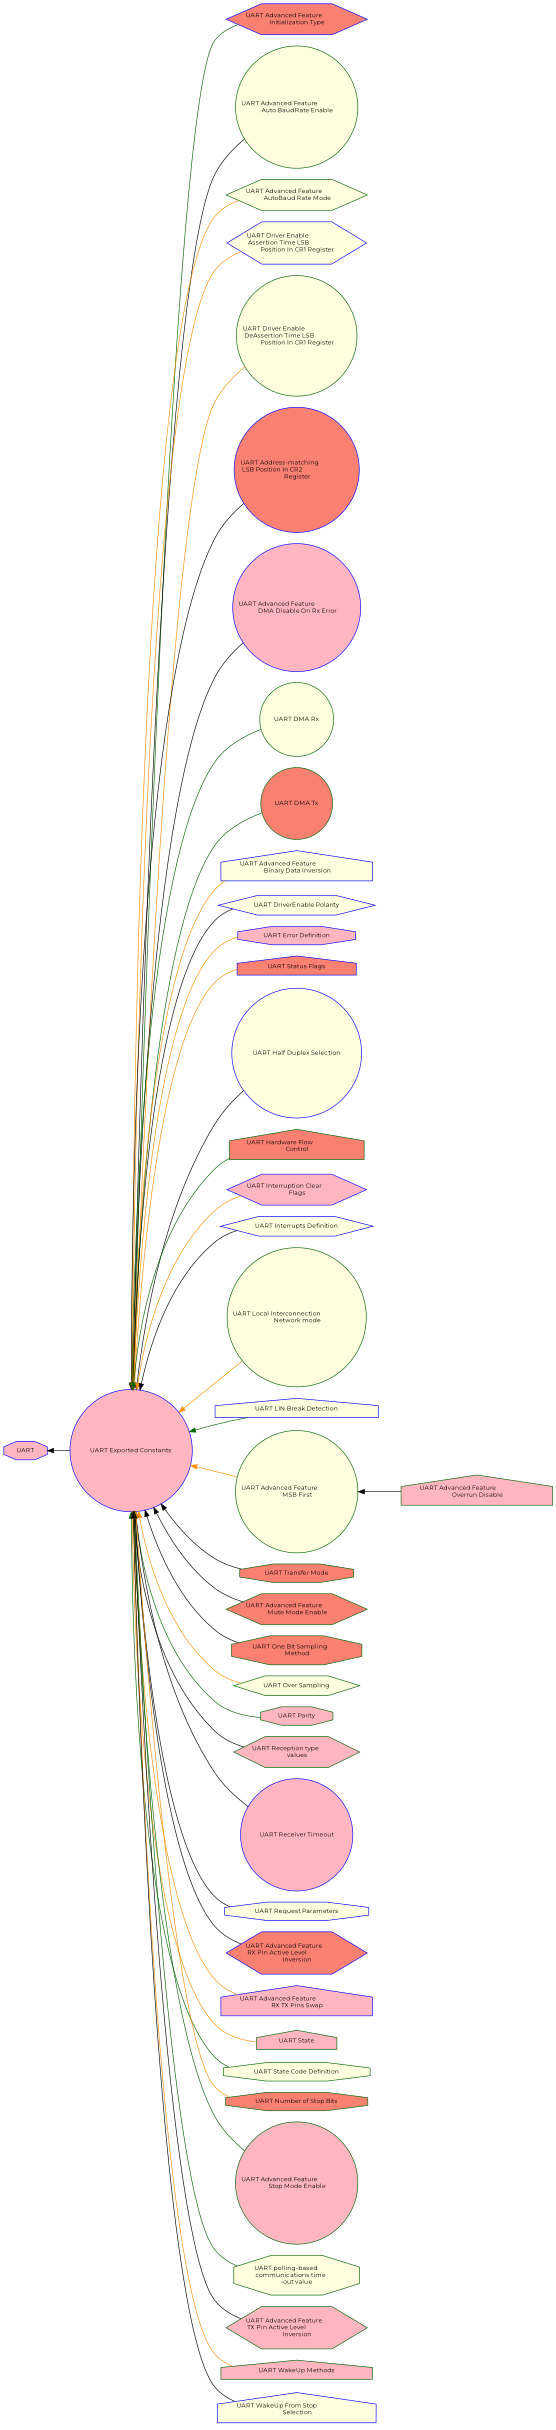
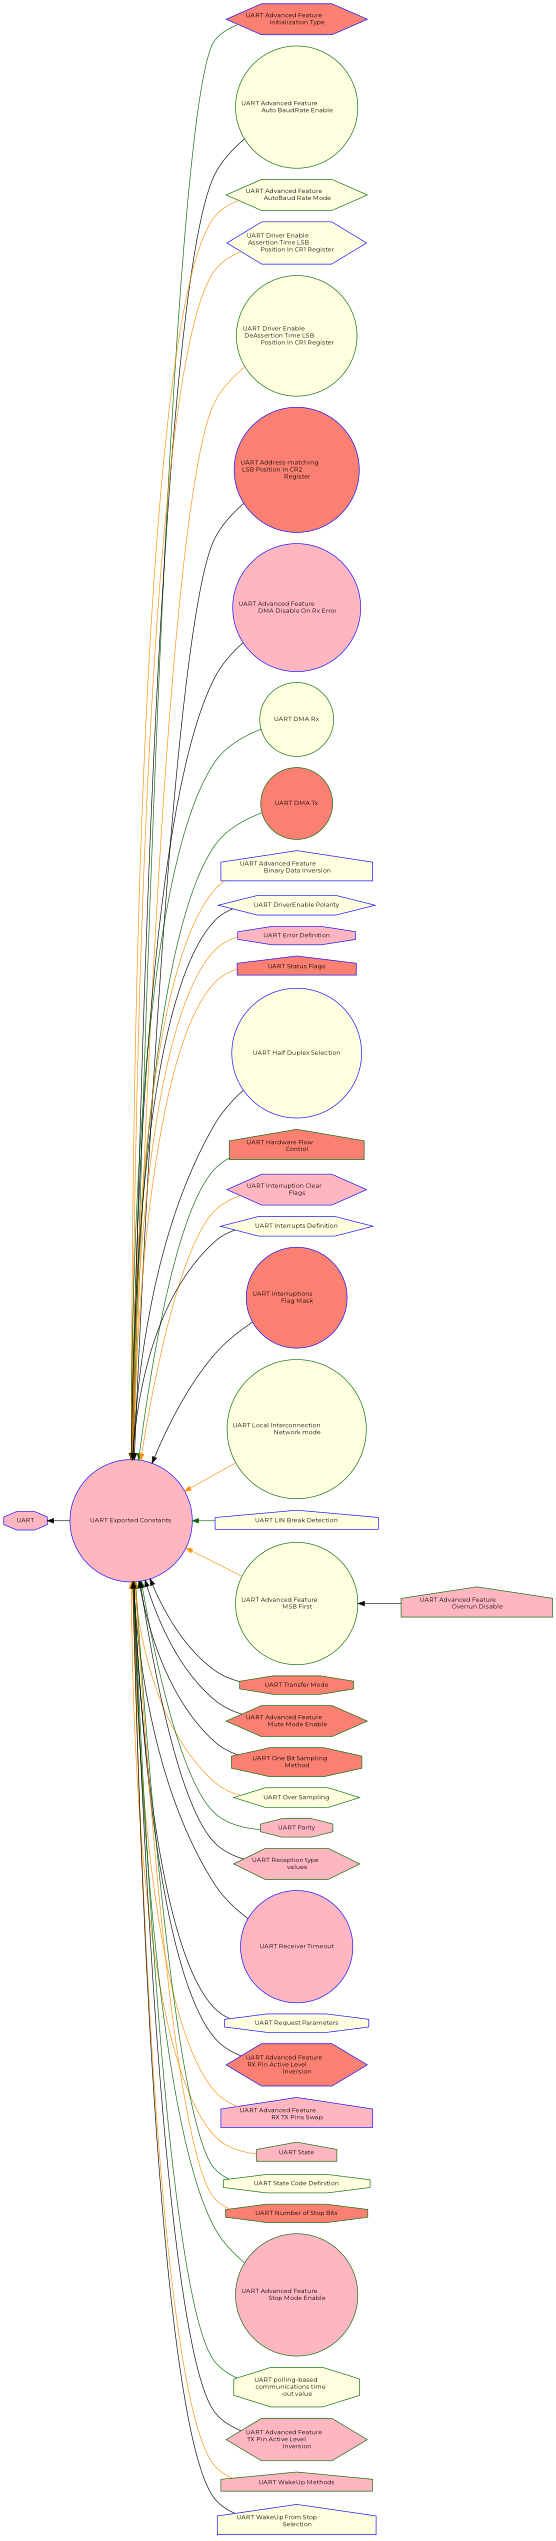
none -> (297, 1298)
